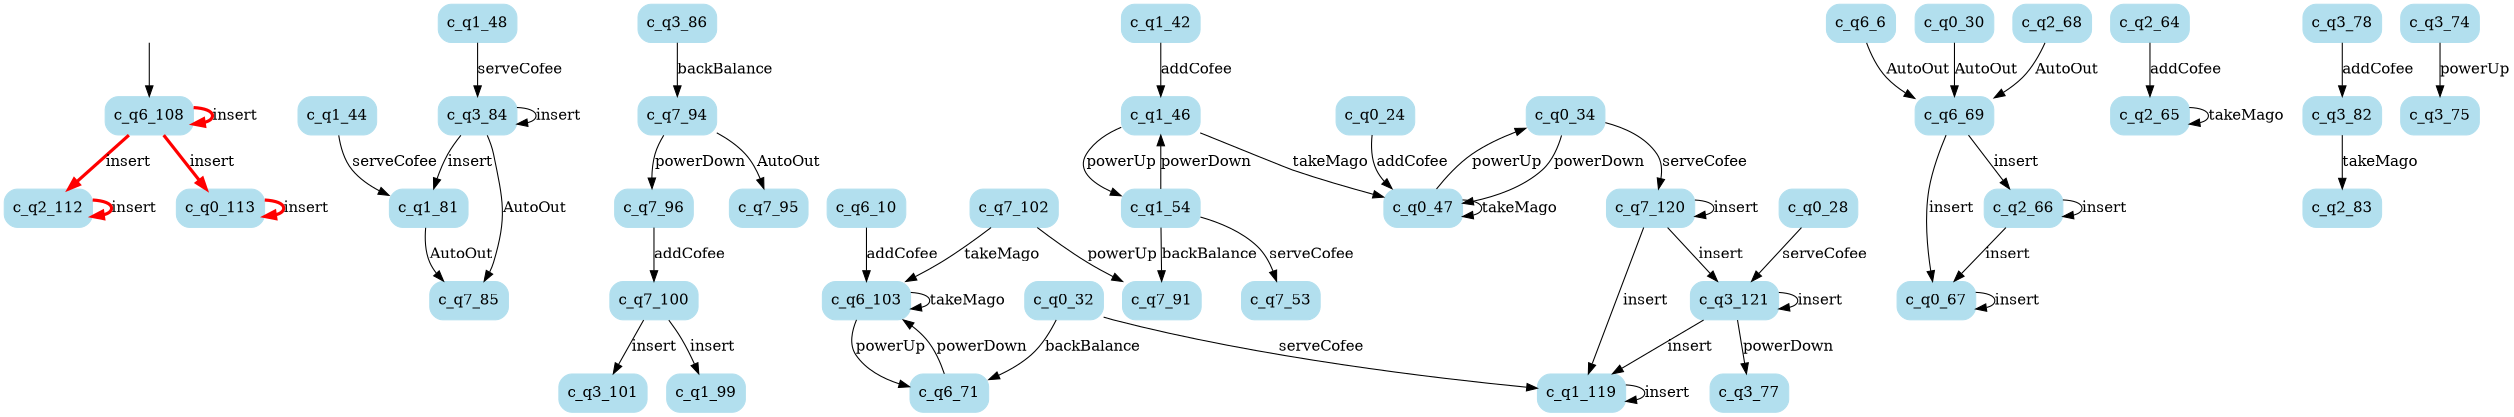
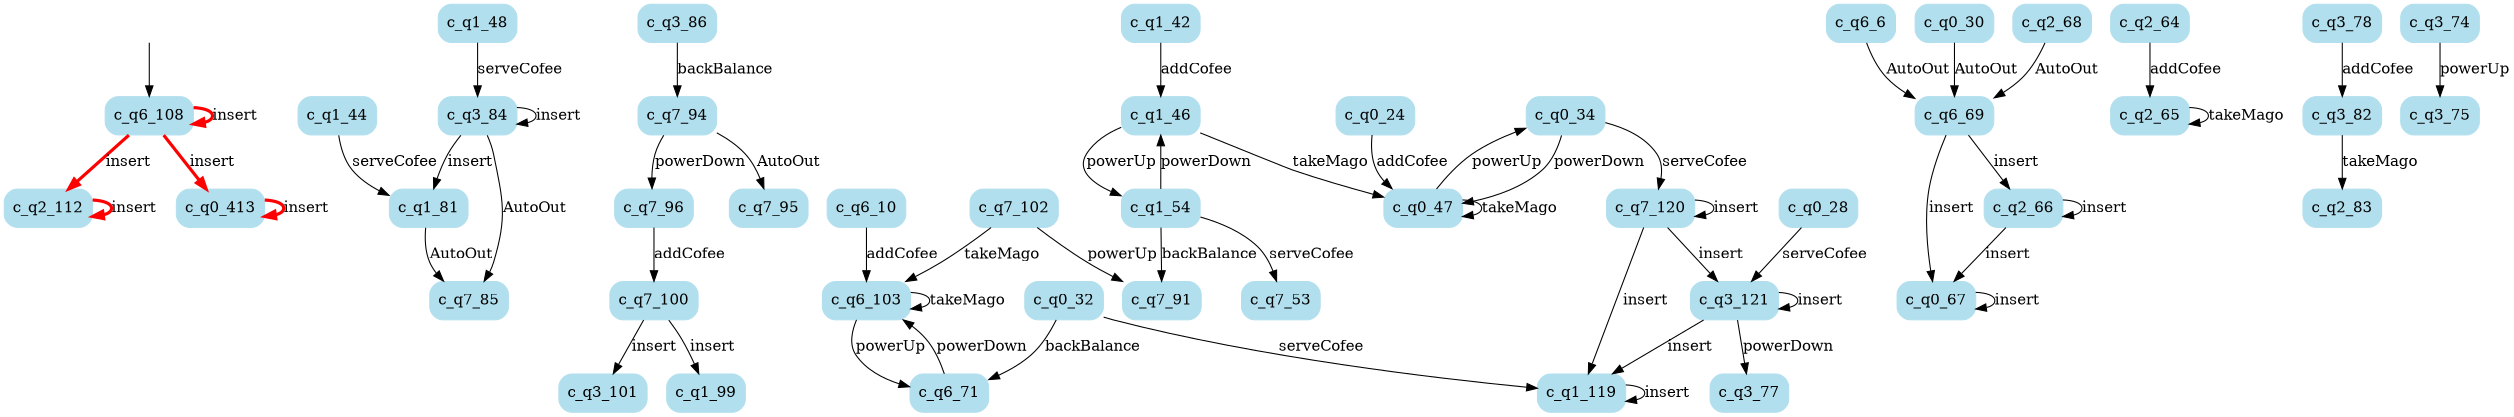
(220, 208) -> (220, 208)
